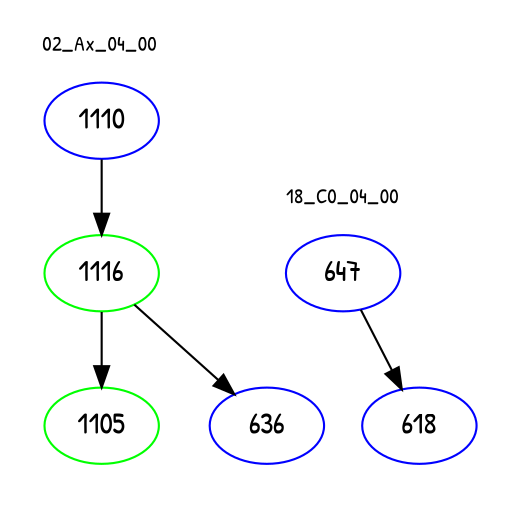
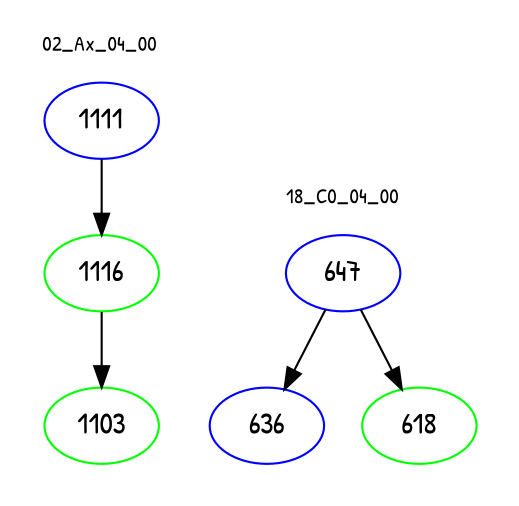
(102, 121) -> (102, 121)
(162, 329) -> (310, 340)
(102, 426) -> (102, 426)
(419, 426) -> (419, 426)
